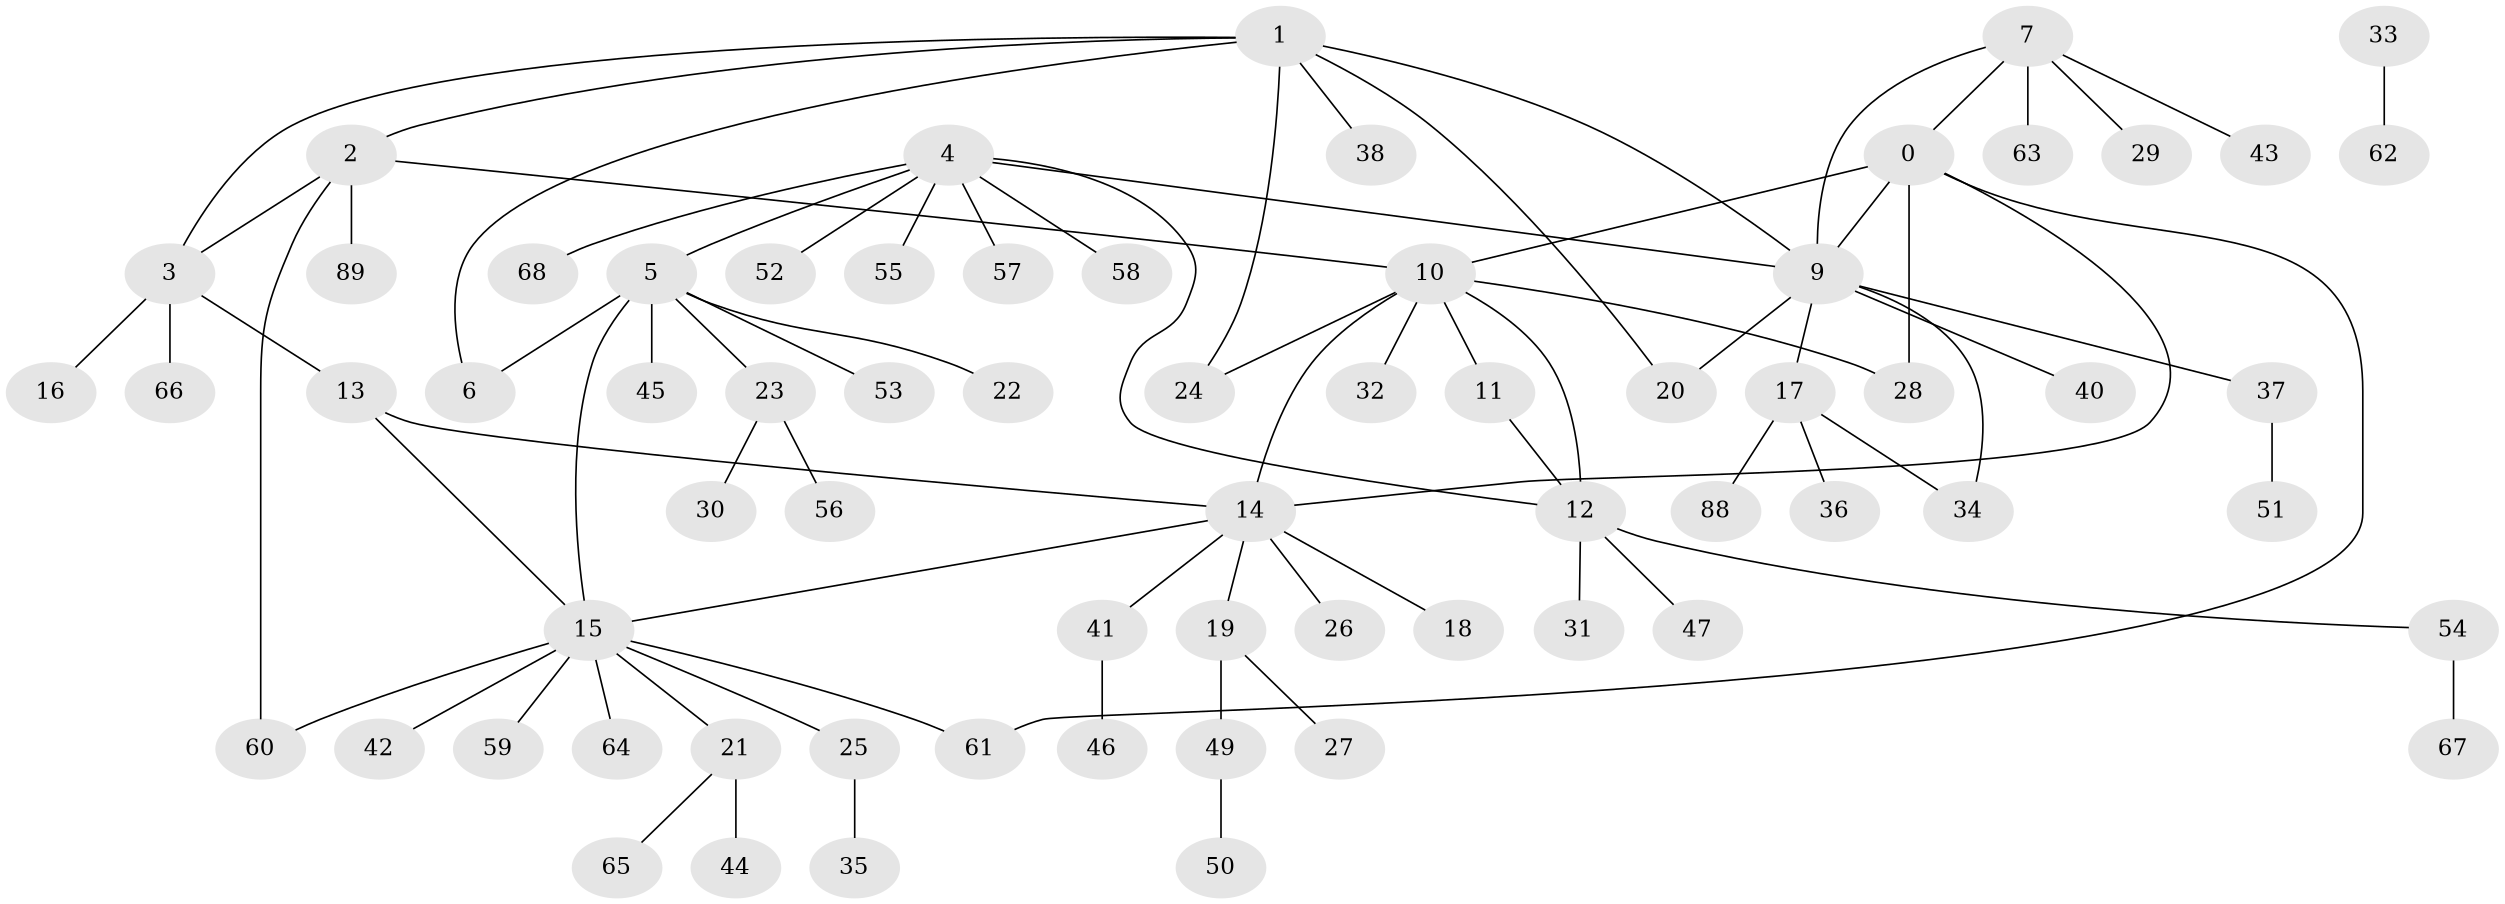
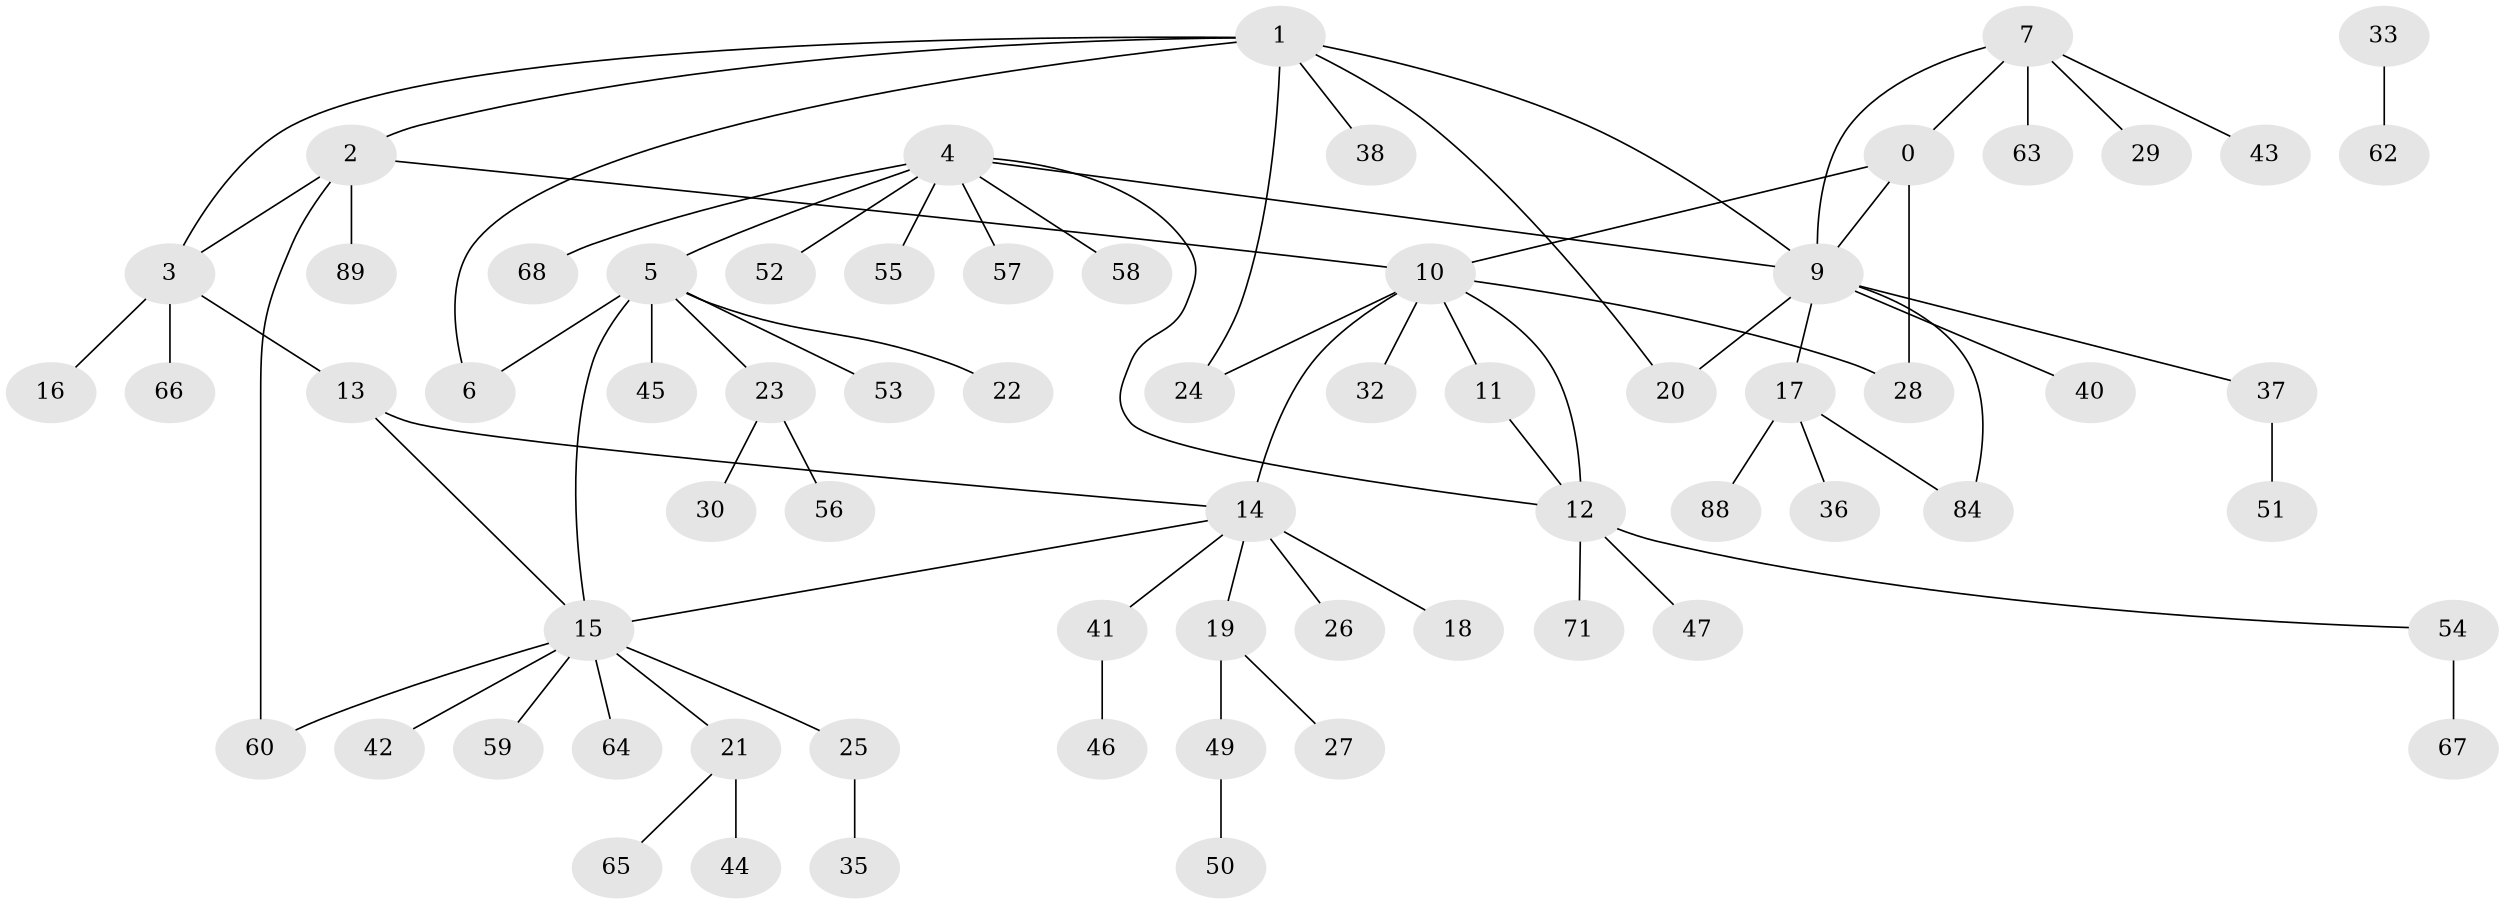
(1938, 463) -> none
(1968, 512) -> (1968, 512)
(1579, 630) -> (1579, 630)
(980, 749) -> none
